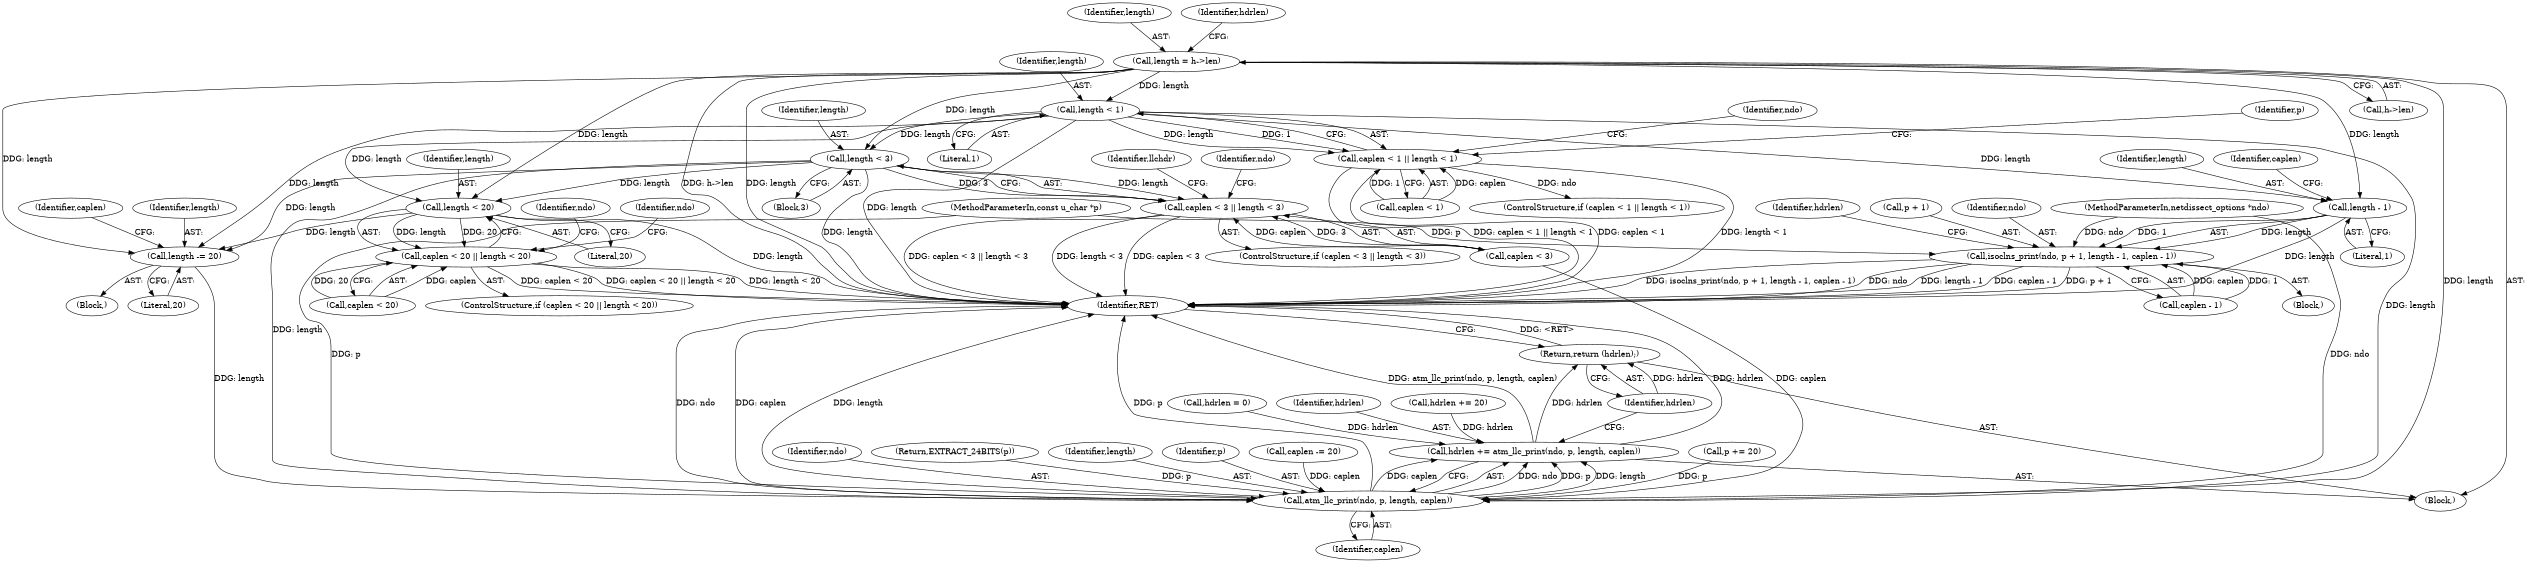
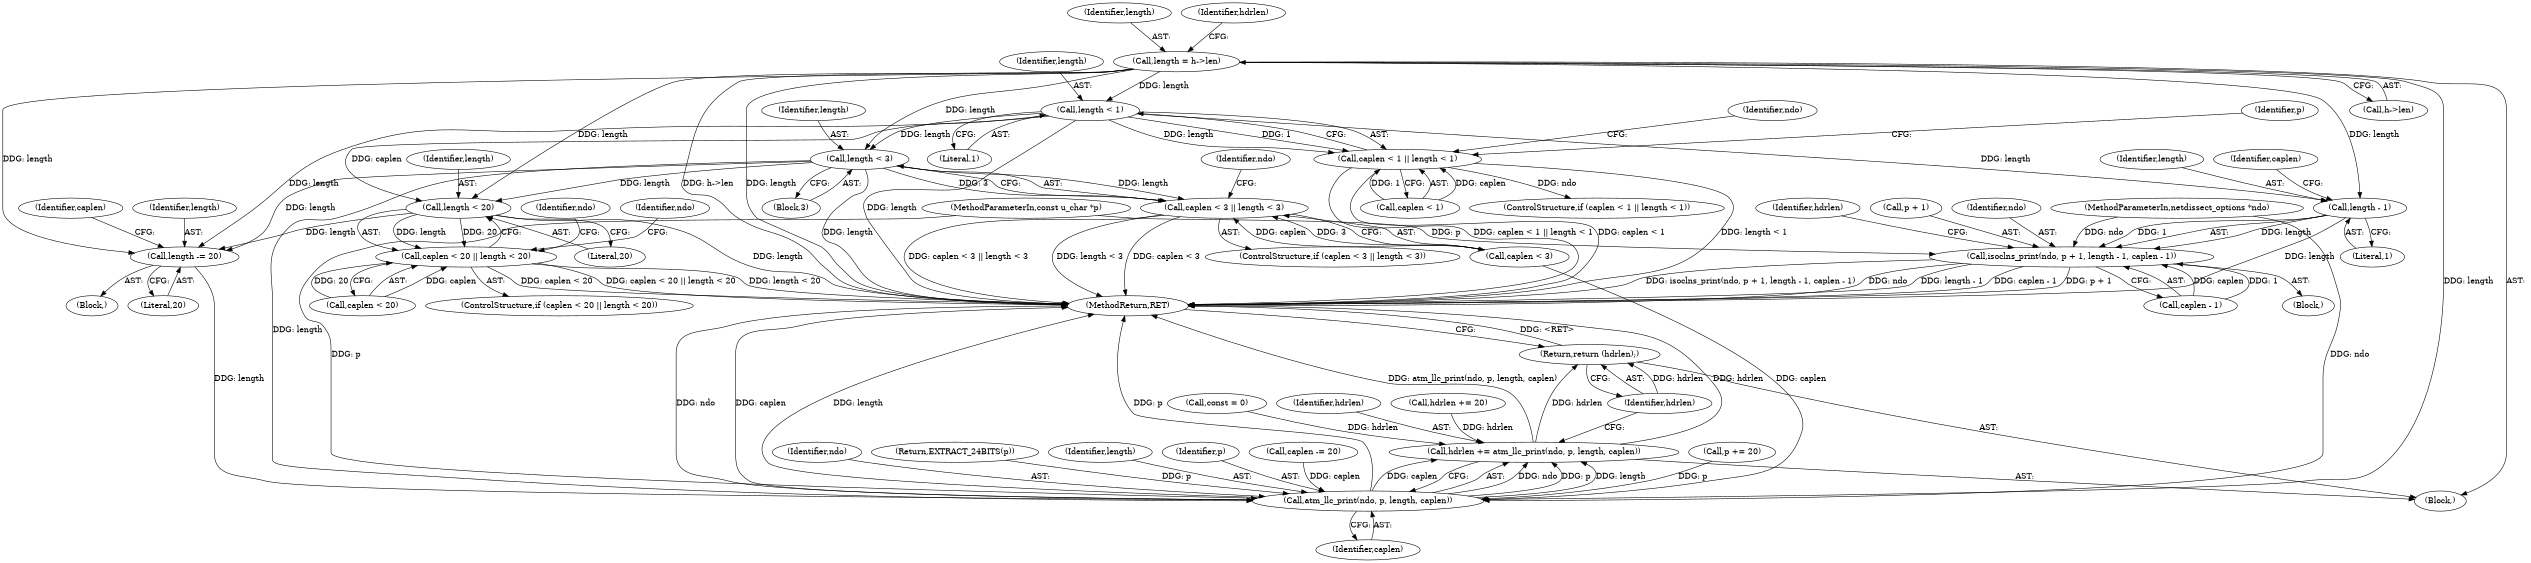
(377, 159) -> (377, 159)
(1141, 159) -> none
(2362, 159) -> none
(1373, 233) -> (1373, 233)
(1128, 306) -> (1128, 306)
(1217, 403) -> (1217, 403)
